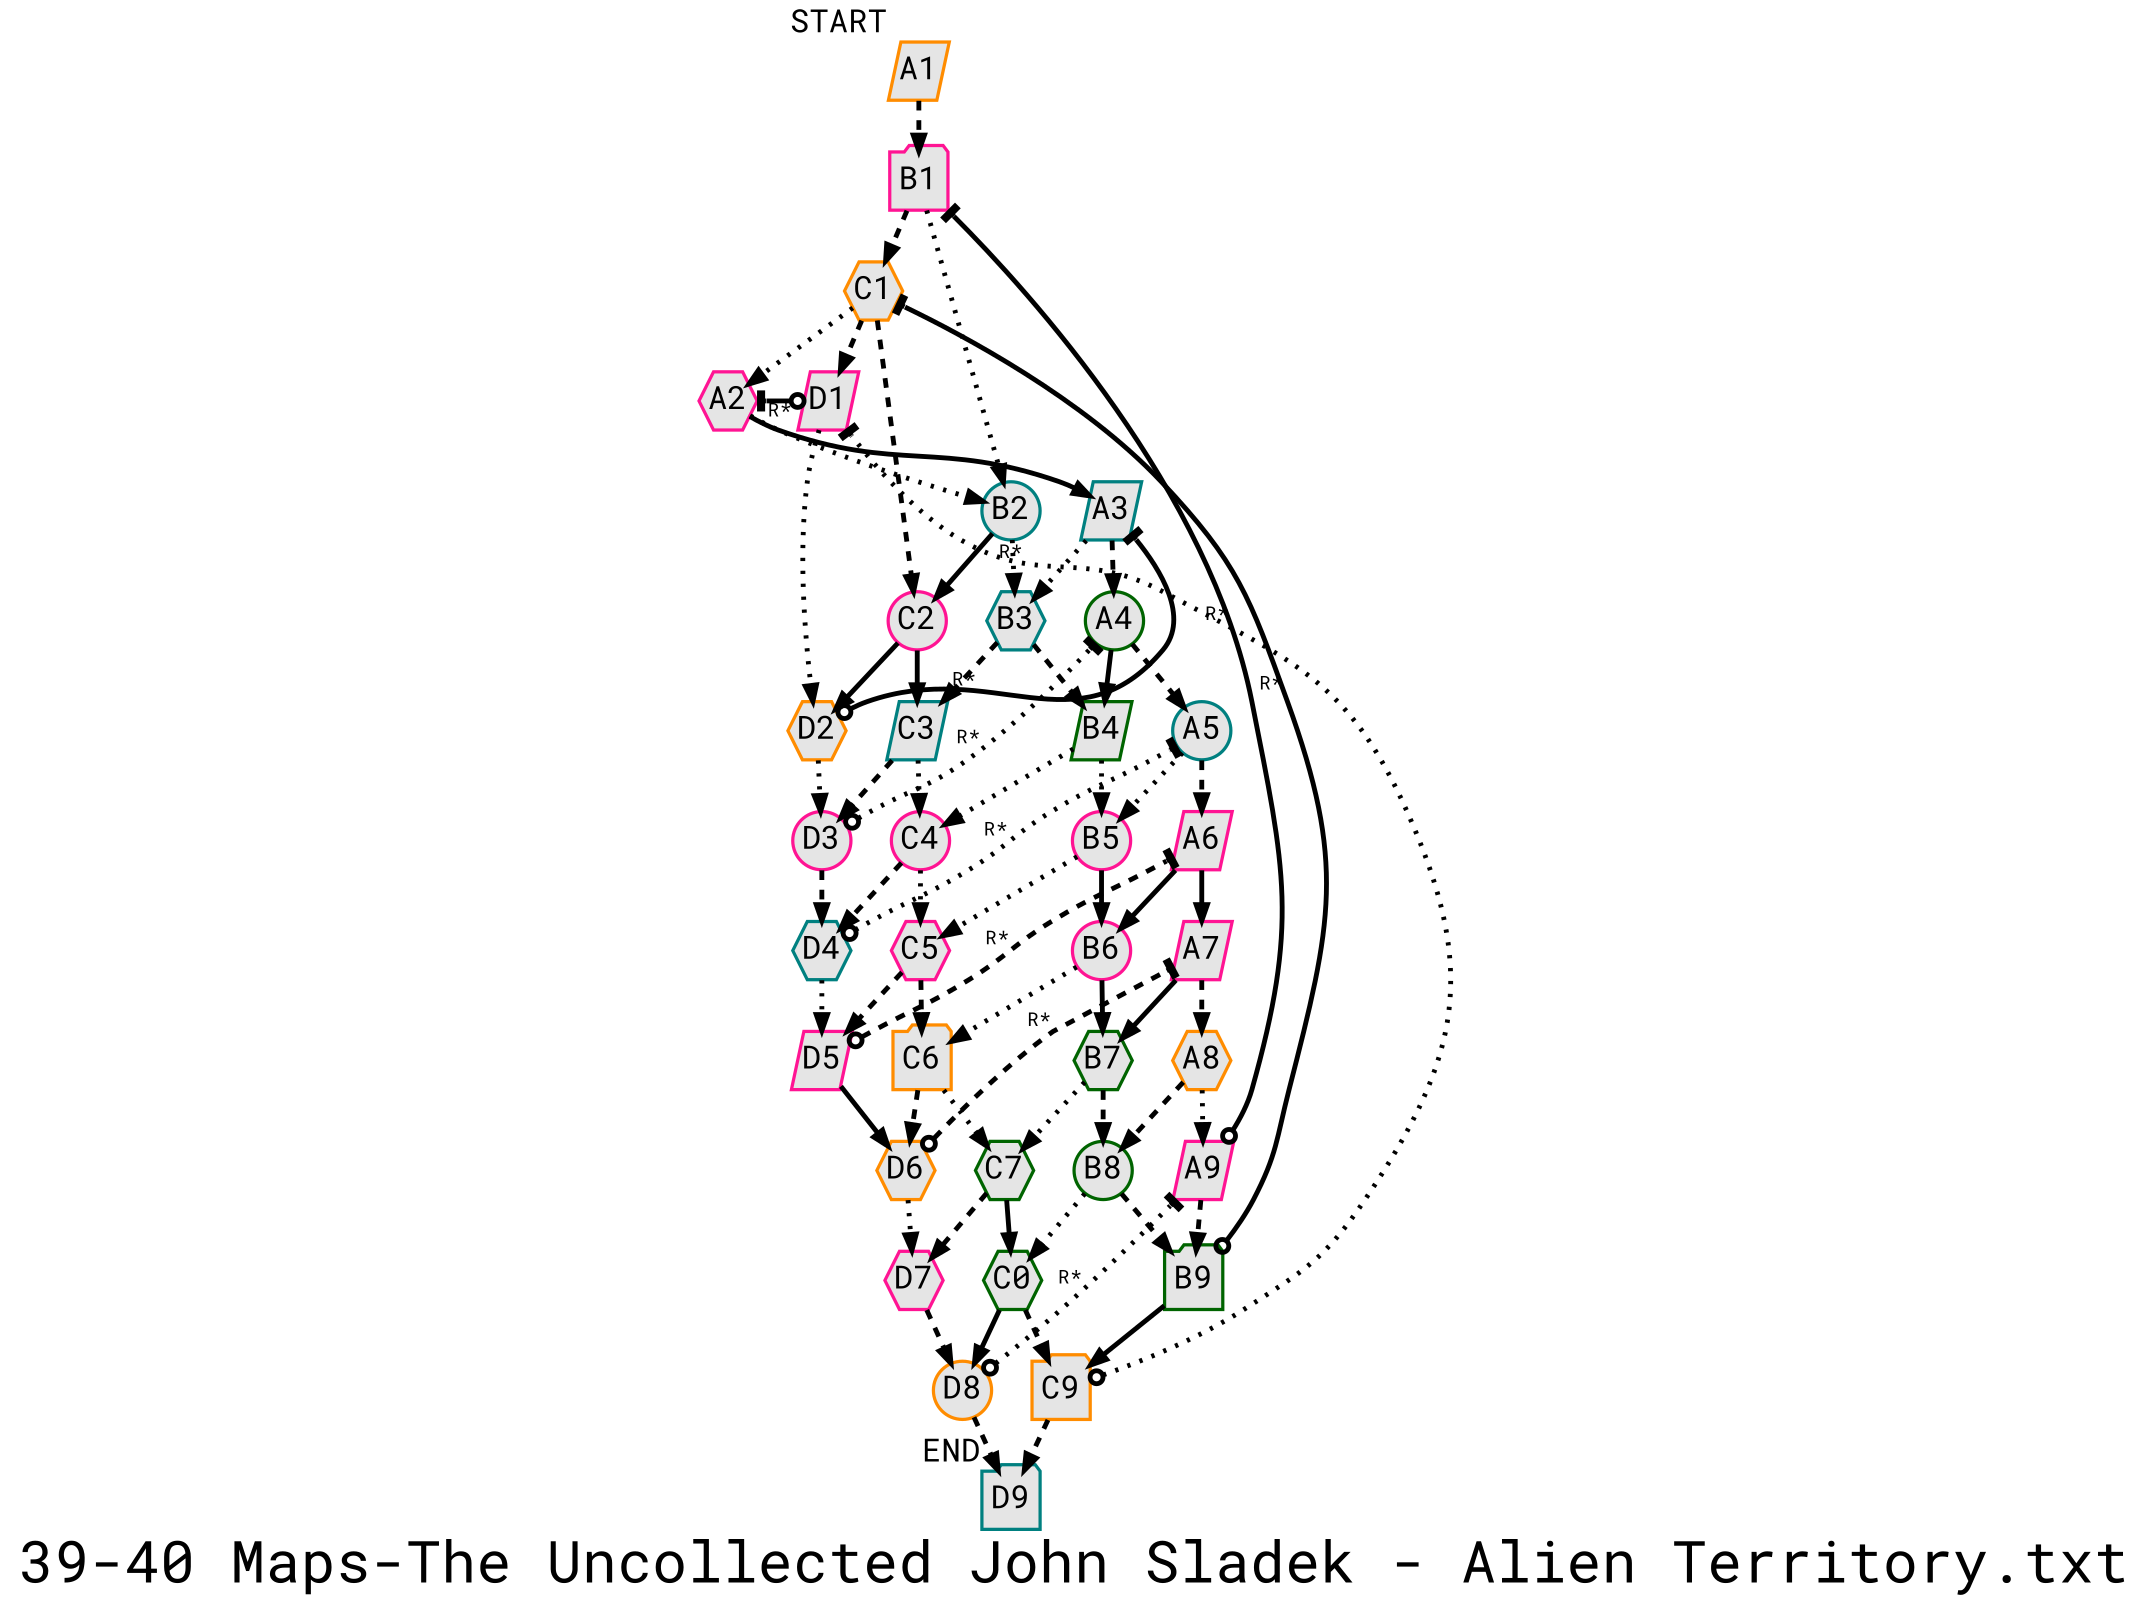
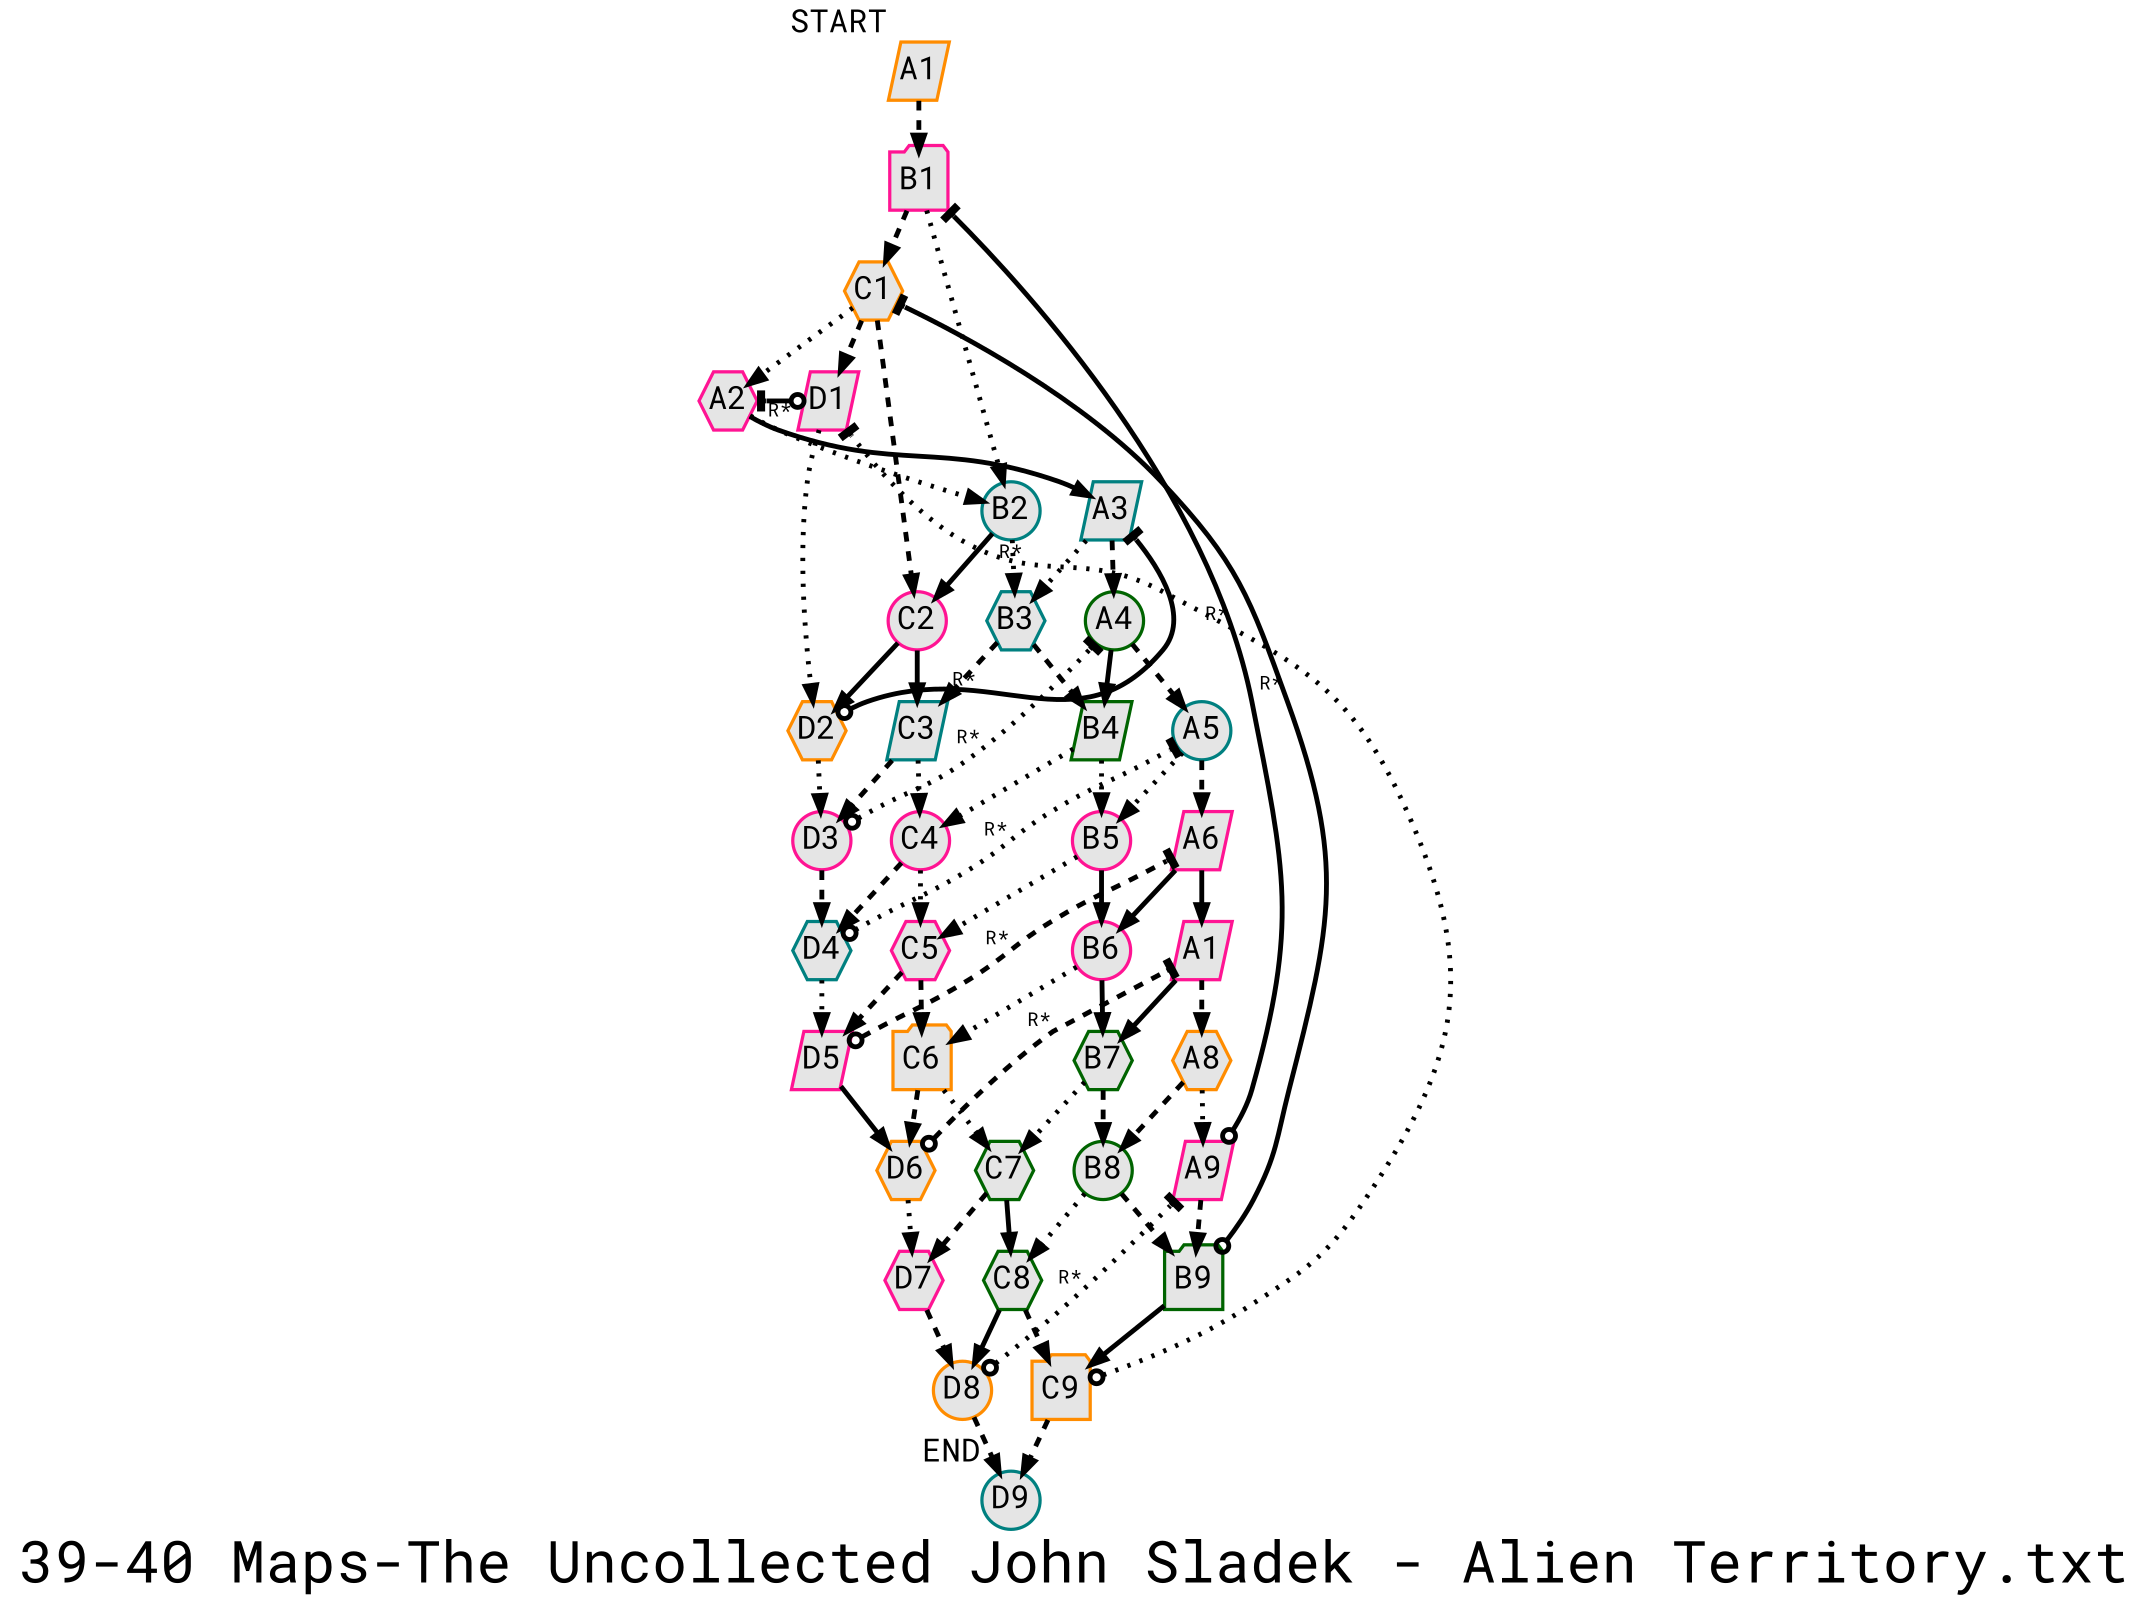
(1202, 951) -> (1202, 951)
(1013, 1280) -> (1013, 1280)
(1011, 1500) -> (1011, 1500)
